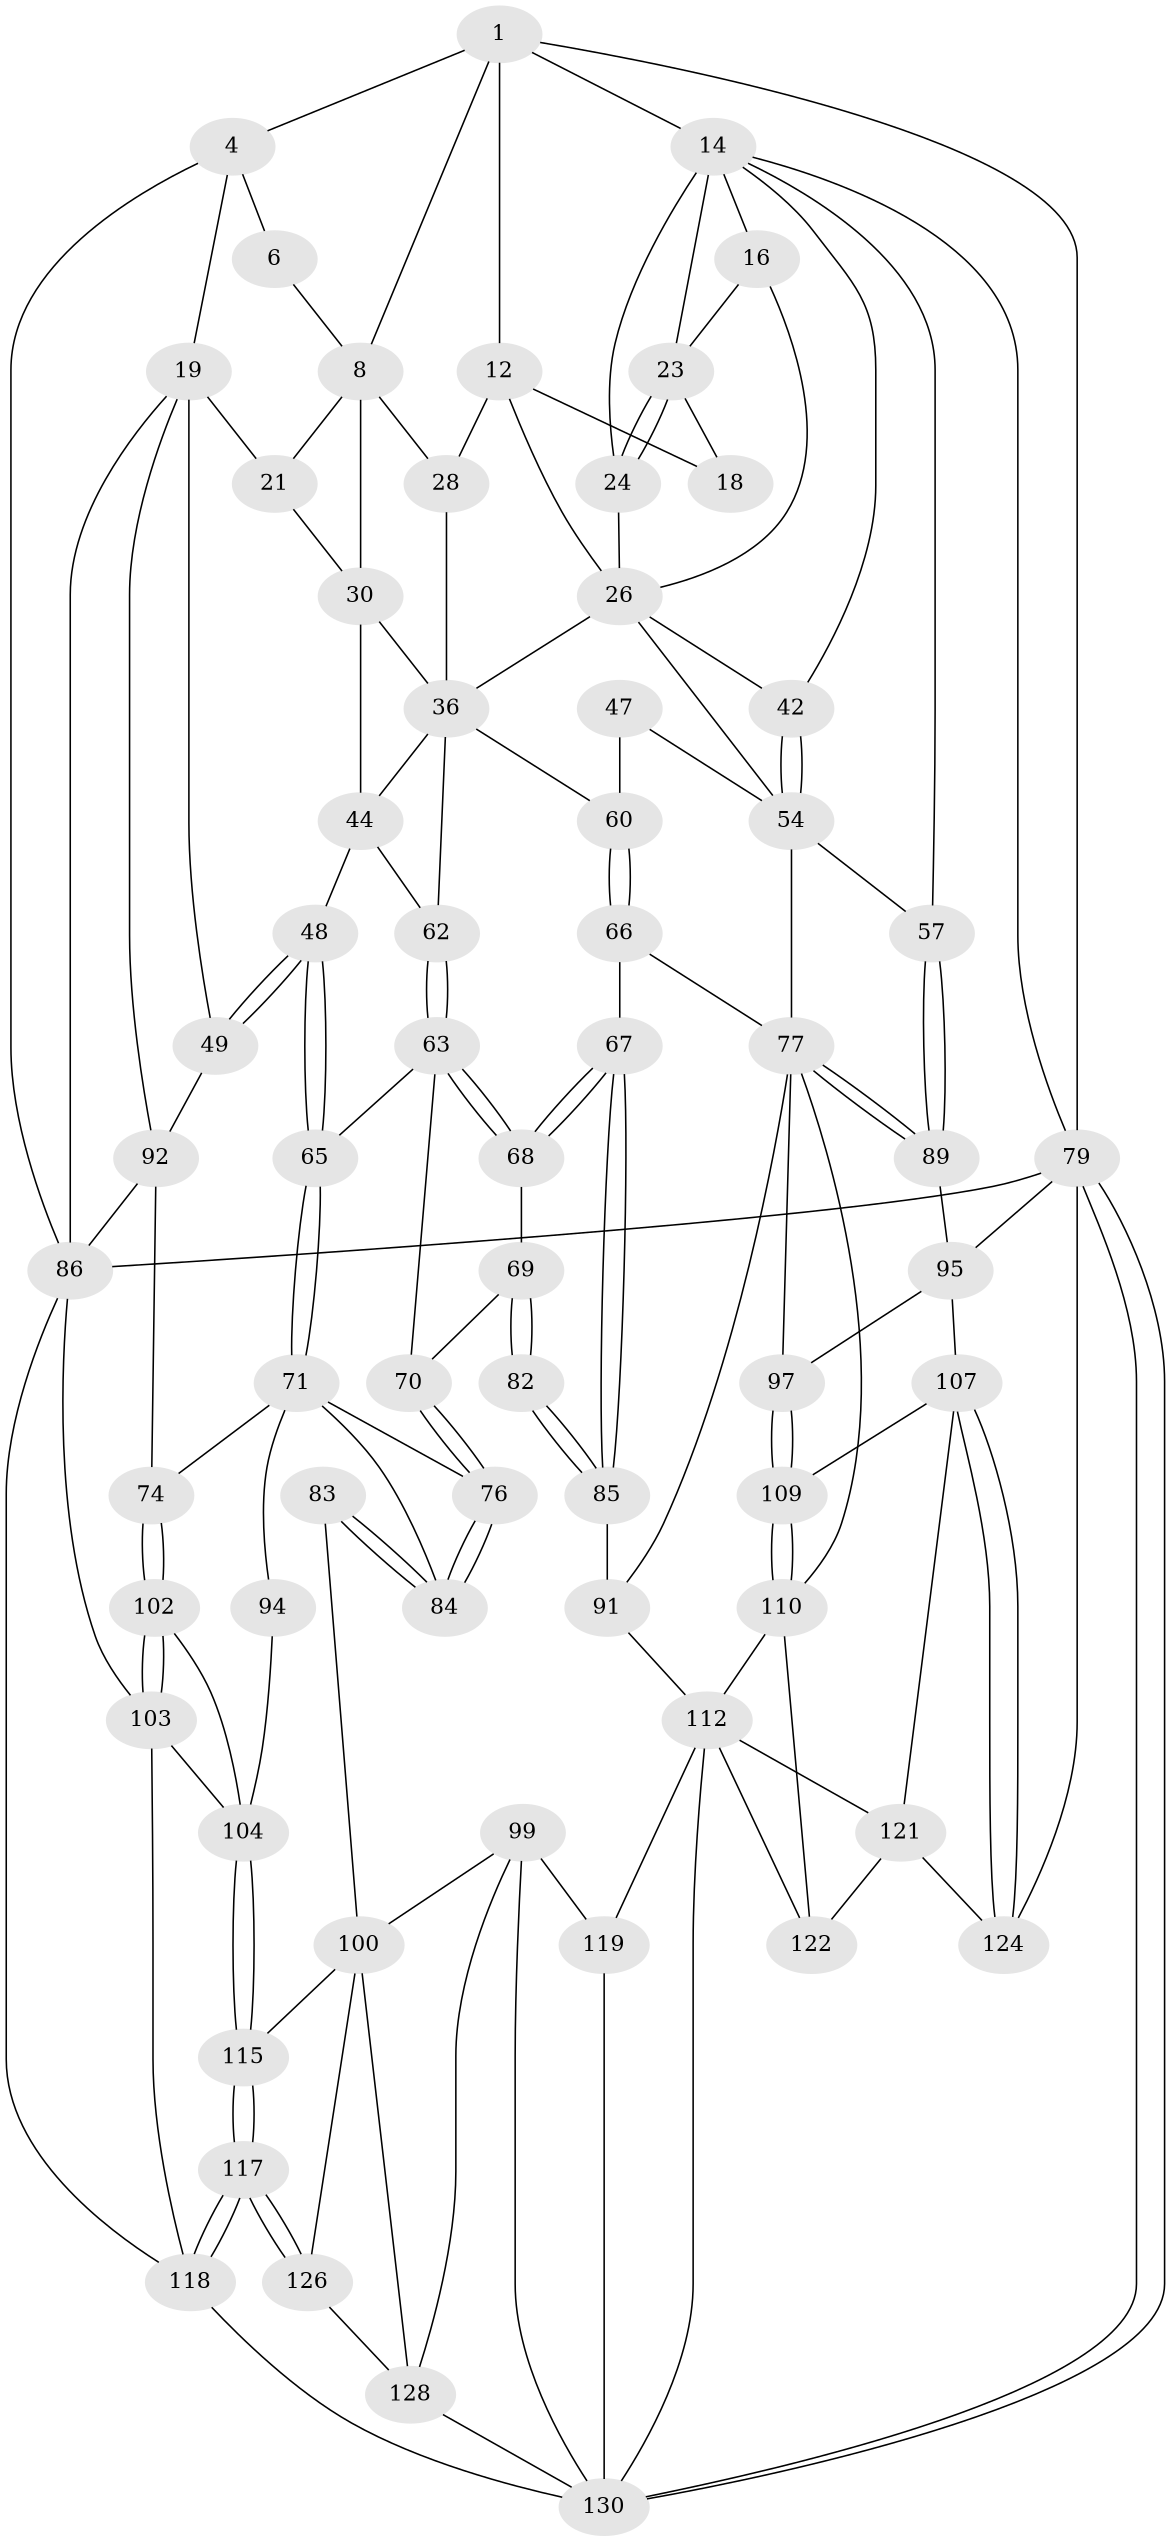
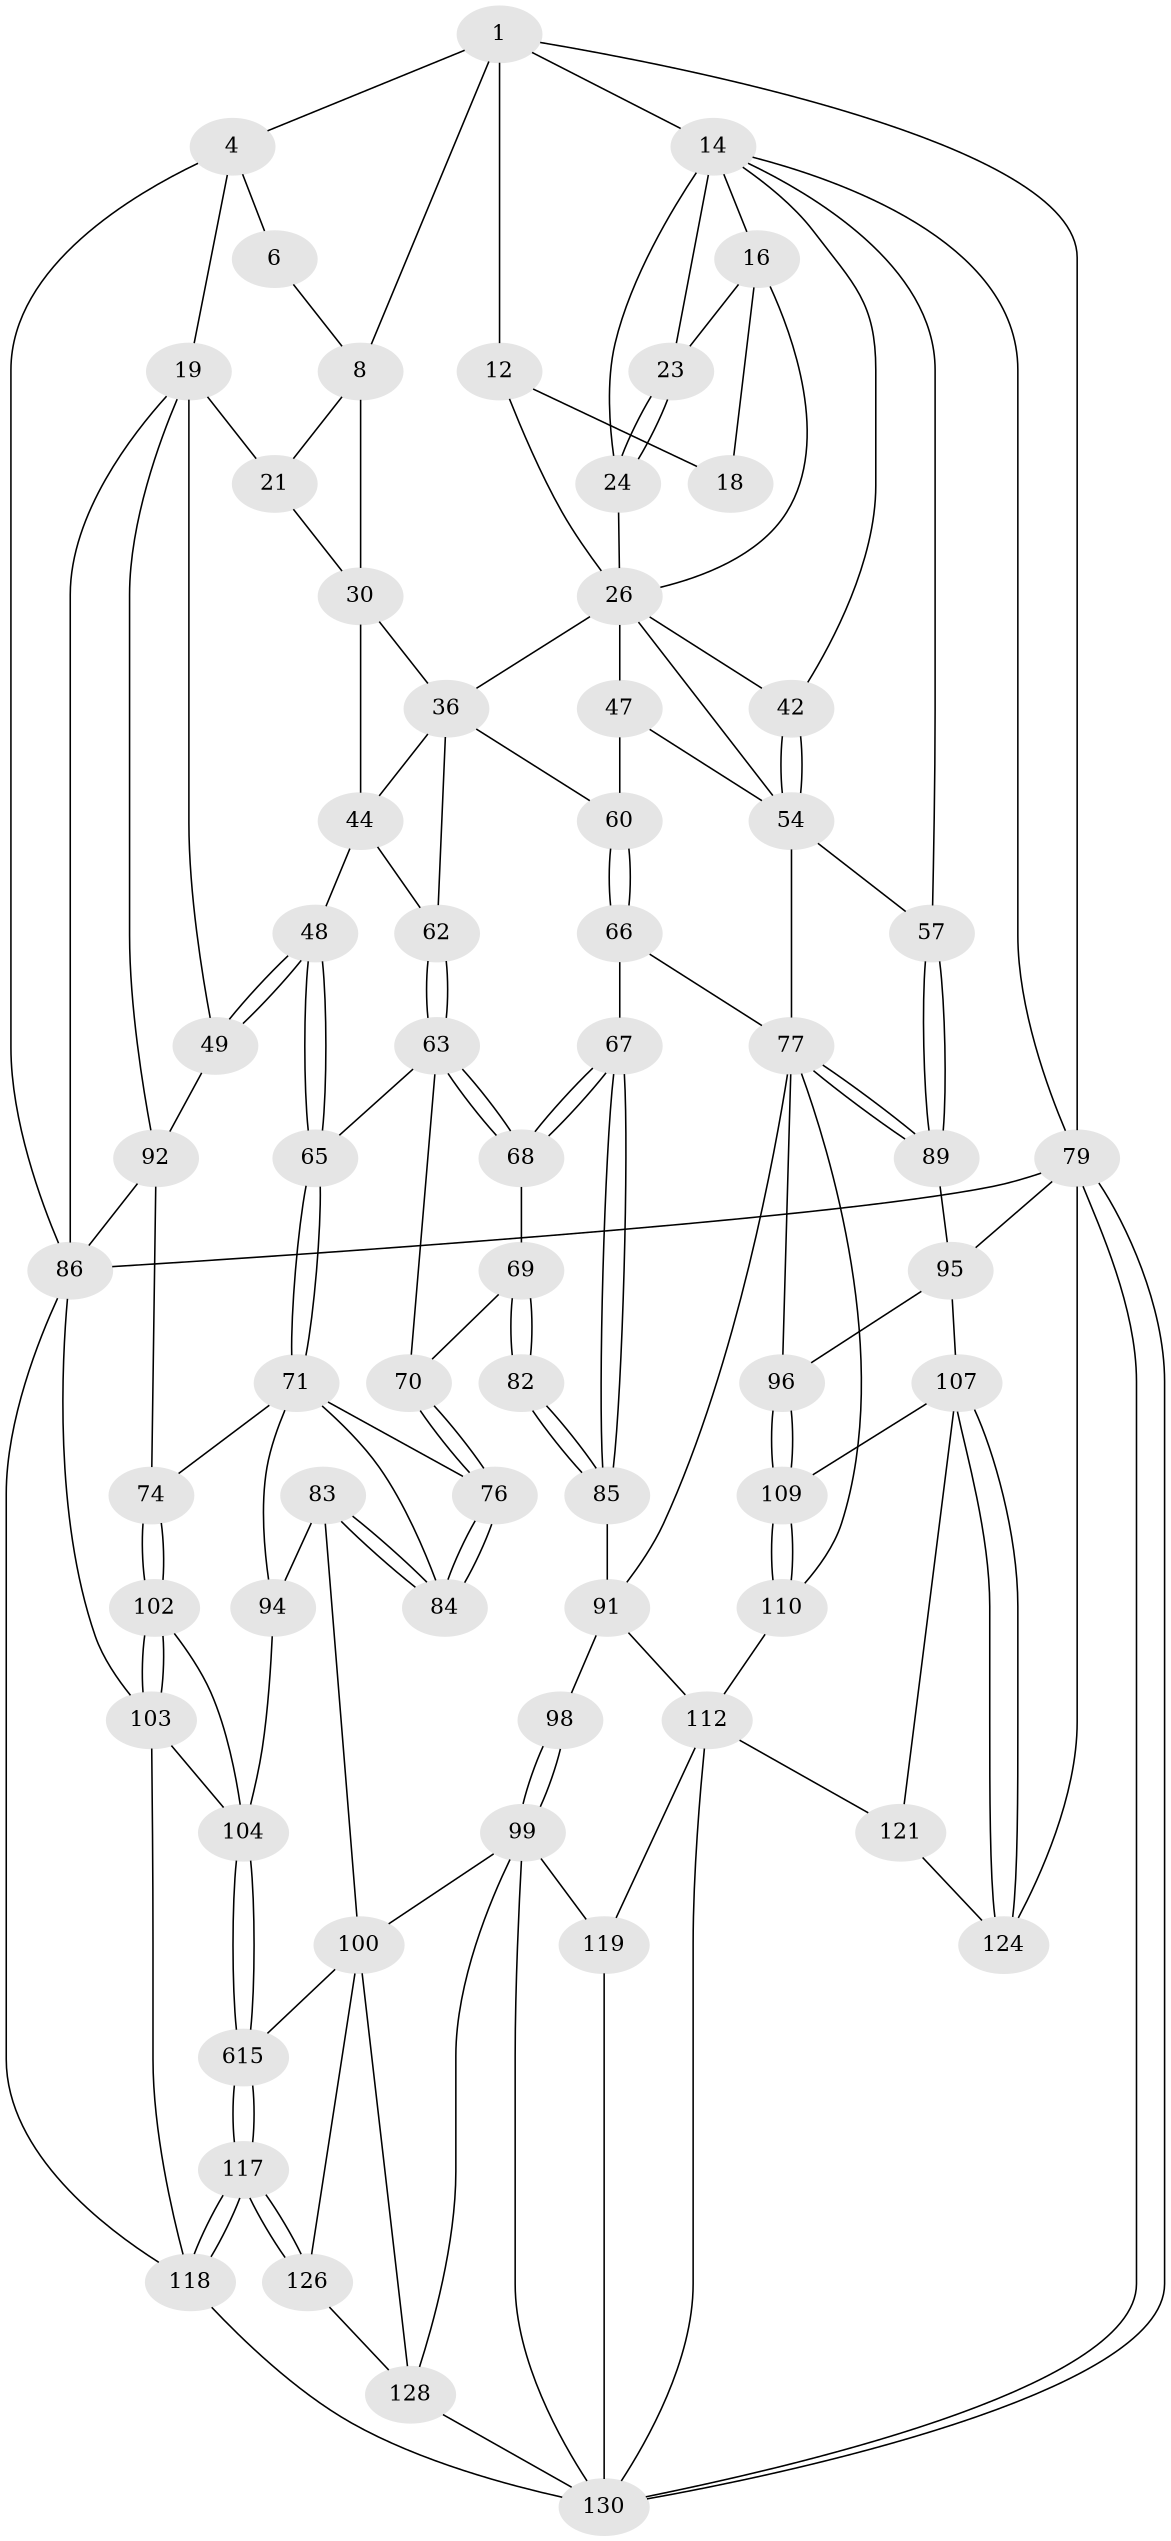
(701, 428) -> (744, 371)
(446, 484) -> none
none -> (620, 653)
(782, 1383) -> (782, 1383)
none -> (298, 1552)
none -> (560, 1720)
(812, 1945) -> none
(244, 2058) -> (244, 2058)
